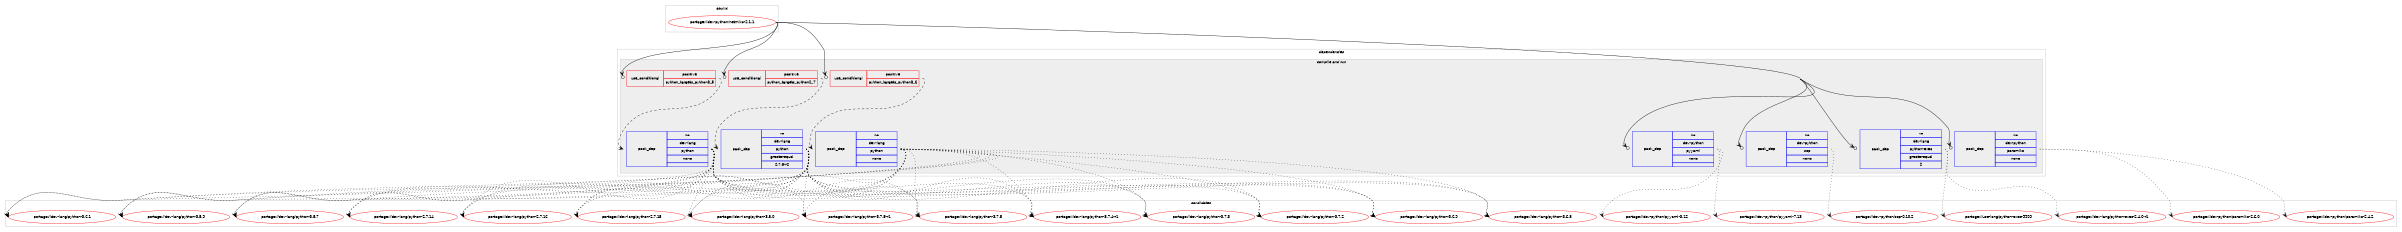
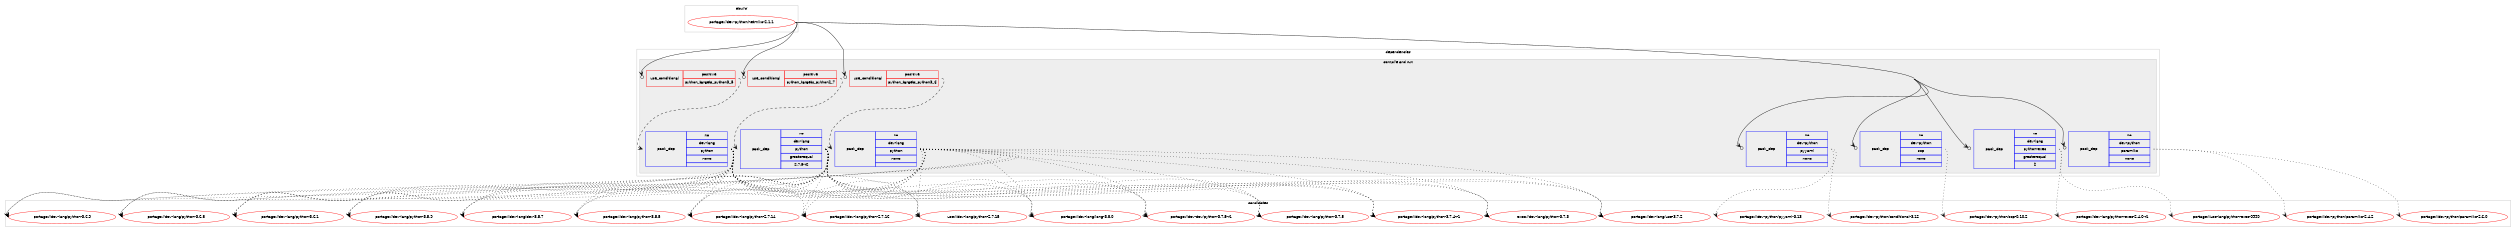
(290, 217) -> (518, 217)
(632, 217) -> (973, 217)
none -> (632, 217)
(746, 217) -> (1087, 217)
(859, 217) -> (1201, 217)
(1201, 217) -> (1543, 217)
(1315, 217) -> (1657, 217)
(1657, 217) -> (1885, 217)
(1771, 217) -> (1771, 217)
